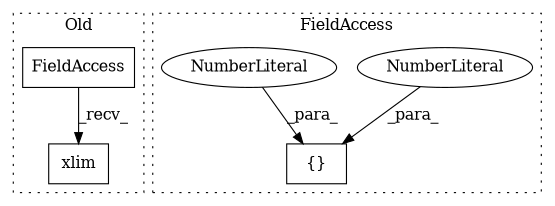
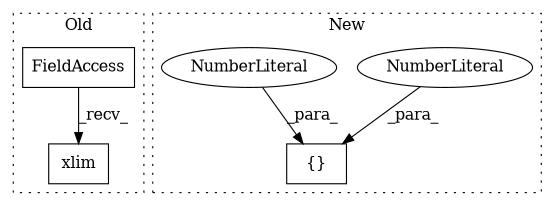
(347, 26) -> (347, 26)
